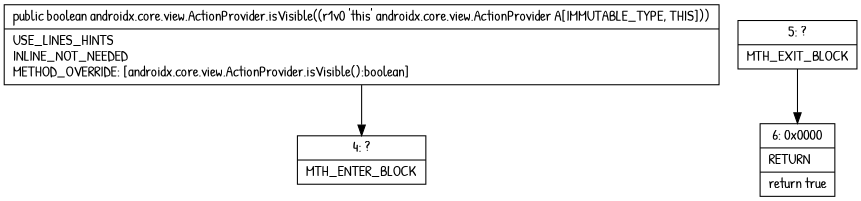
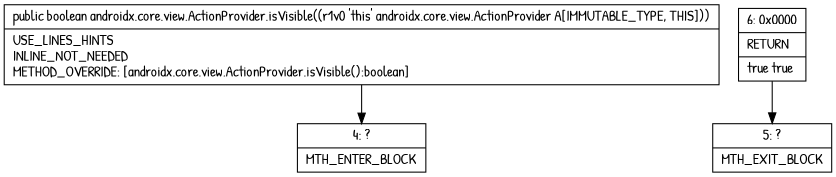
(797, 91) -> (772, 97)
(797, 184) -> (770, 68)
